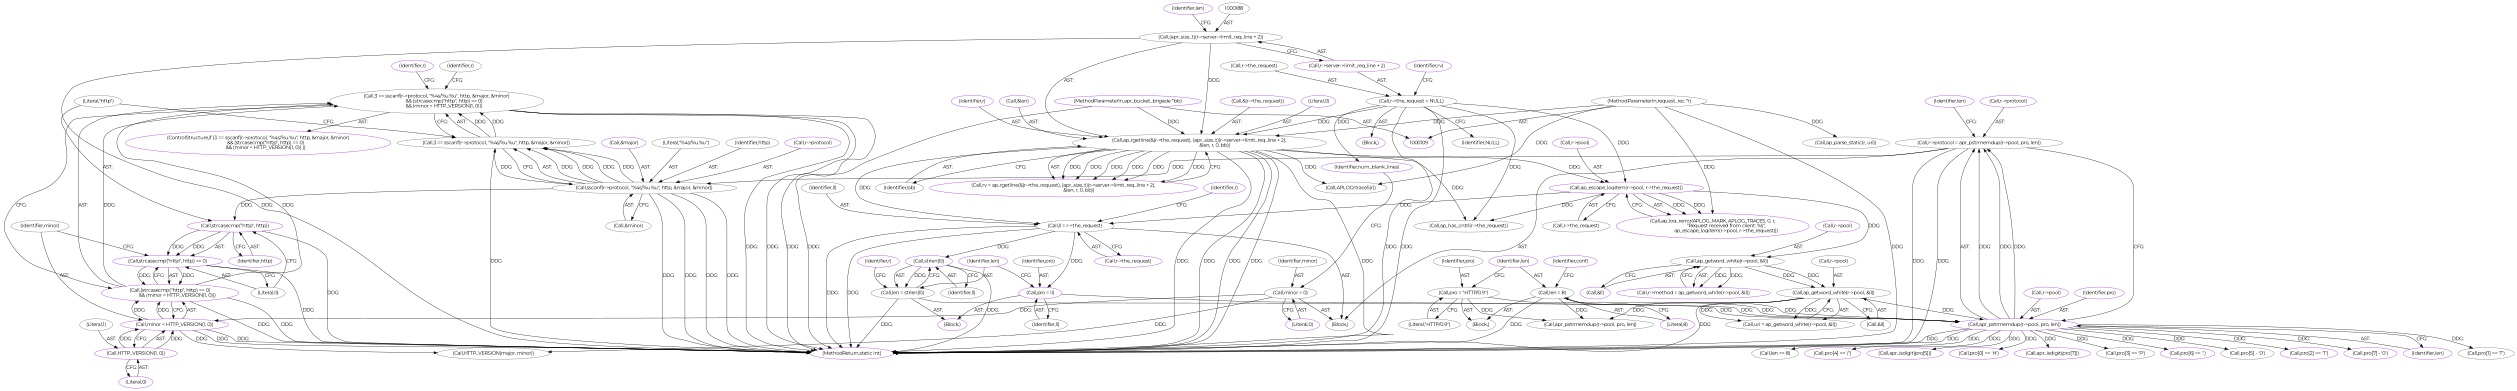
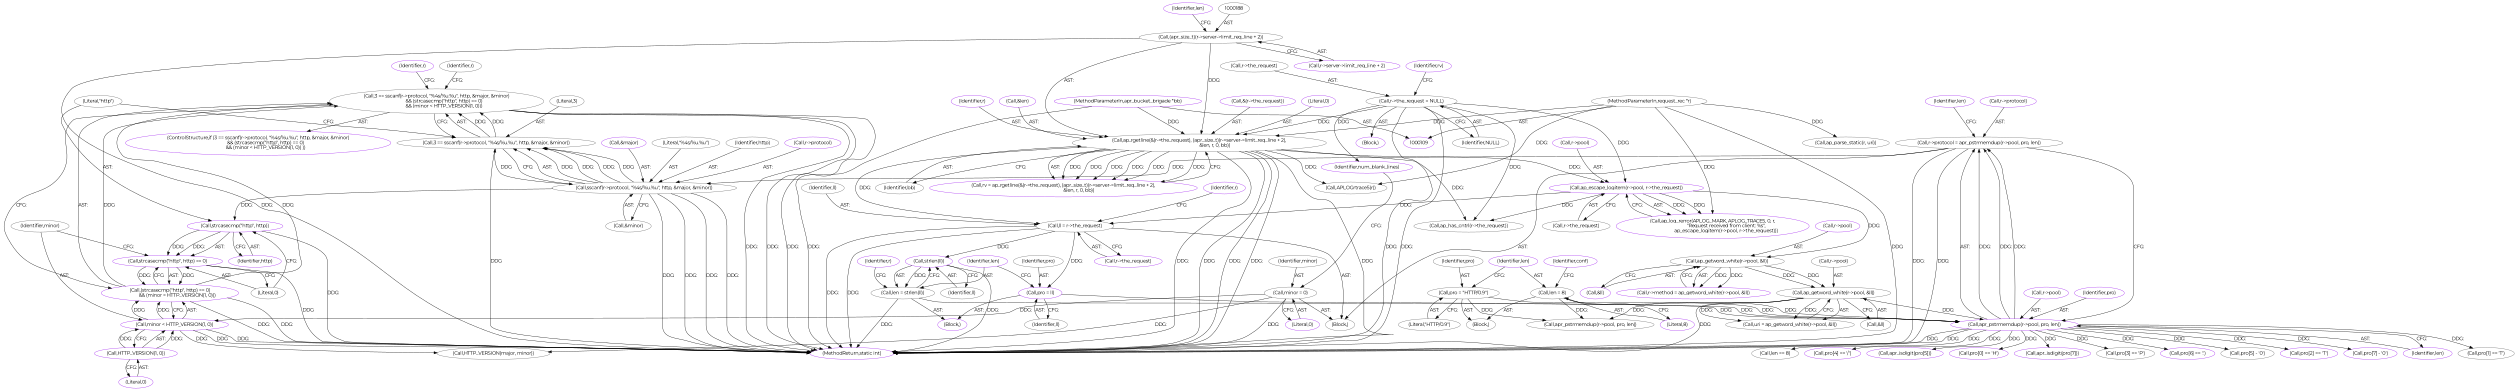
(1378, 83) -> (1467, 119)
none -> (567, 101)
(96, 325) -> none
(1226, 347) -> (1100, 349)
